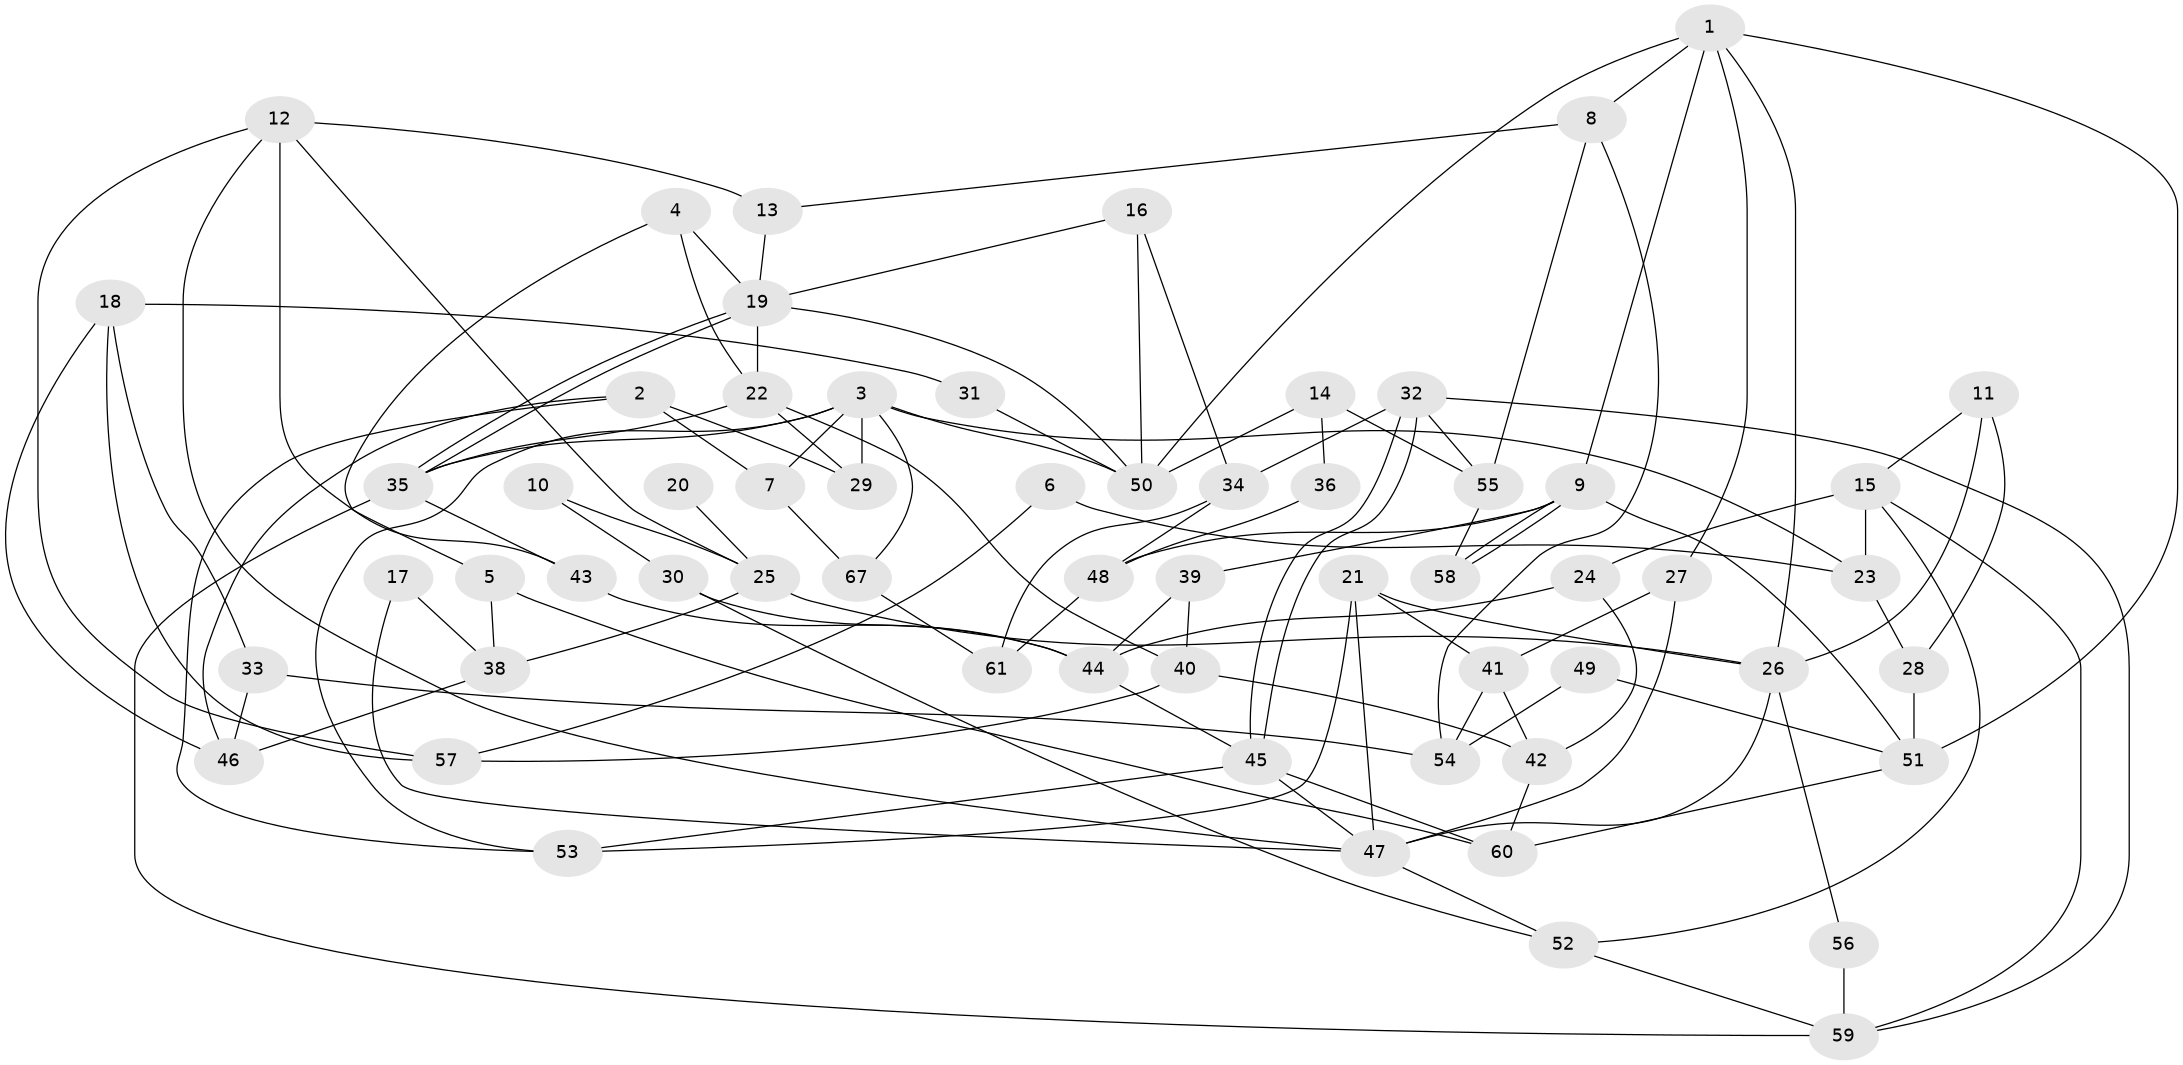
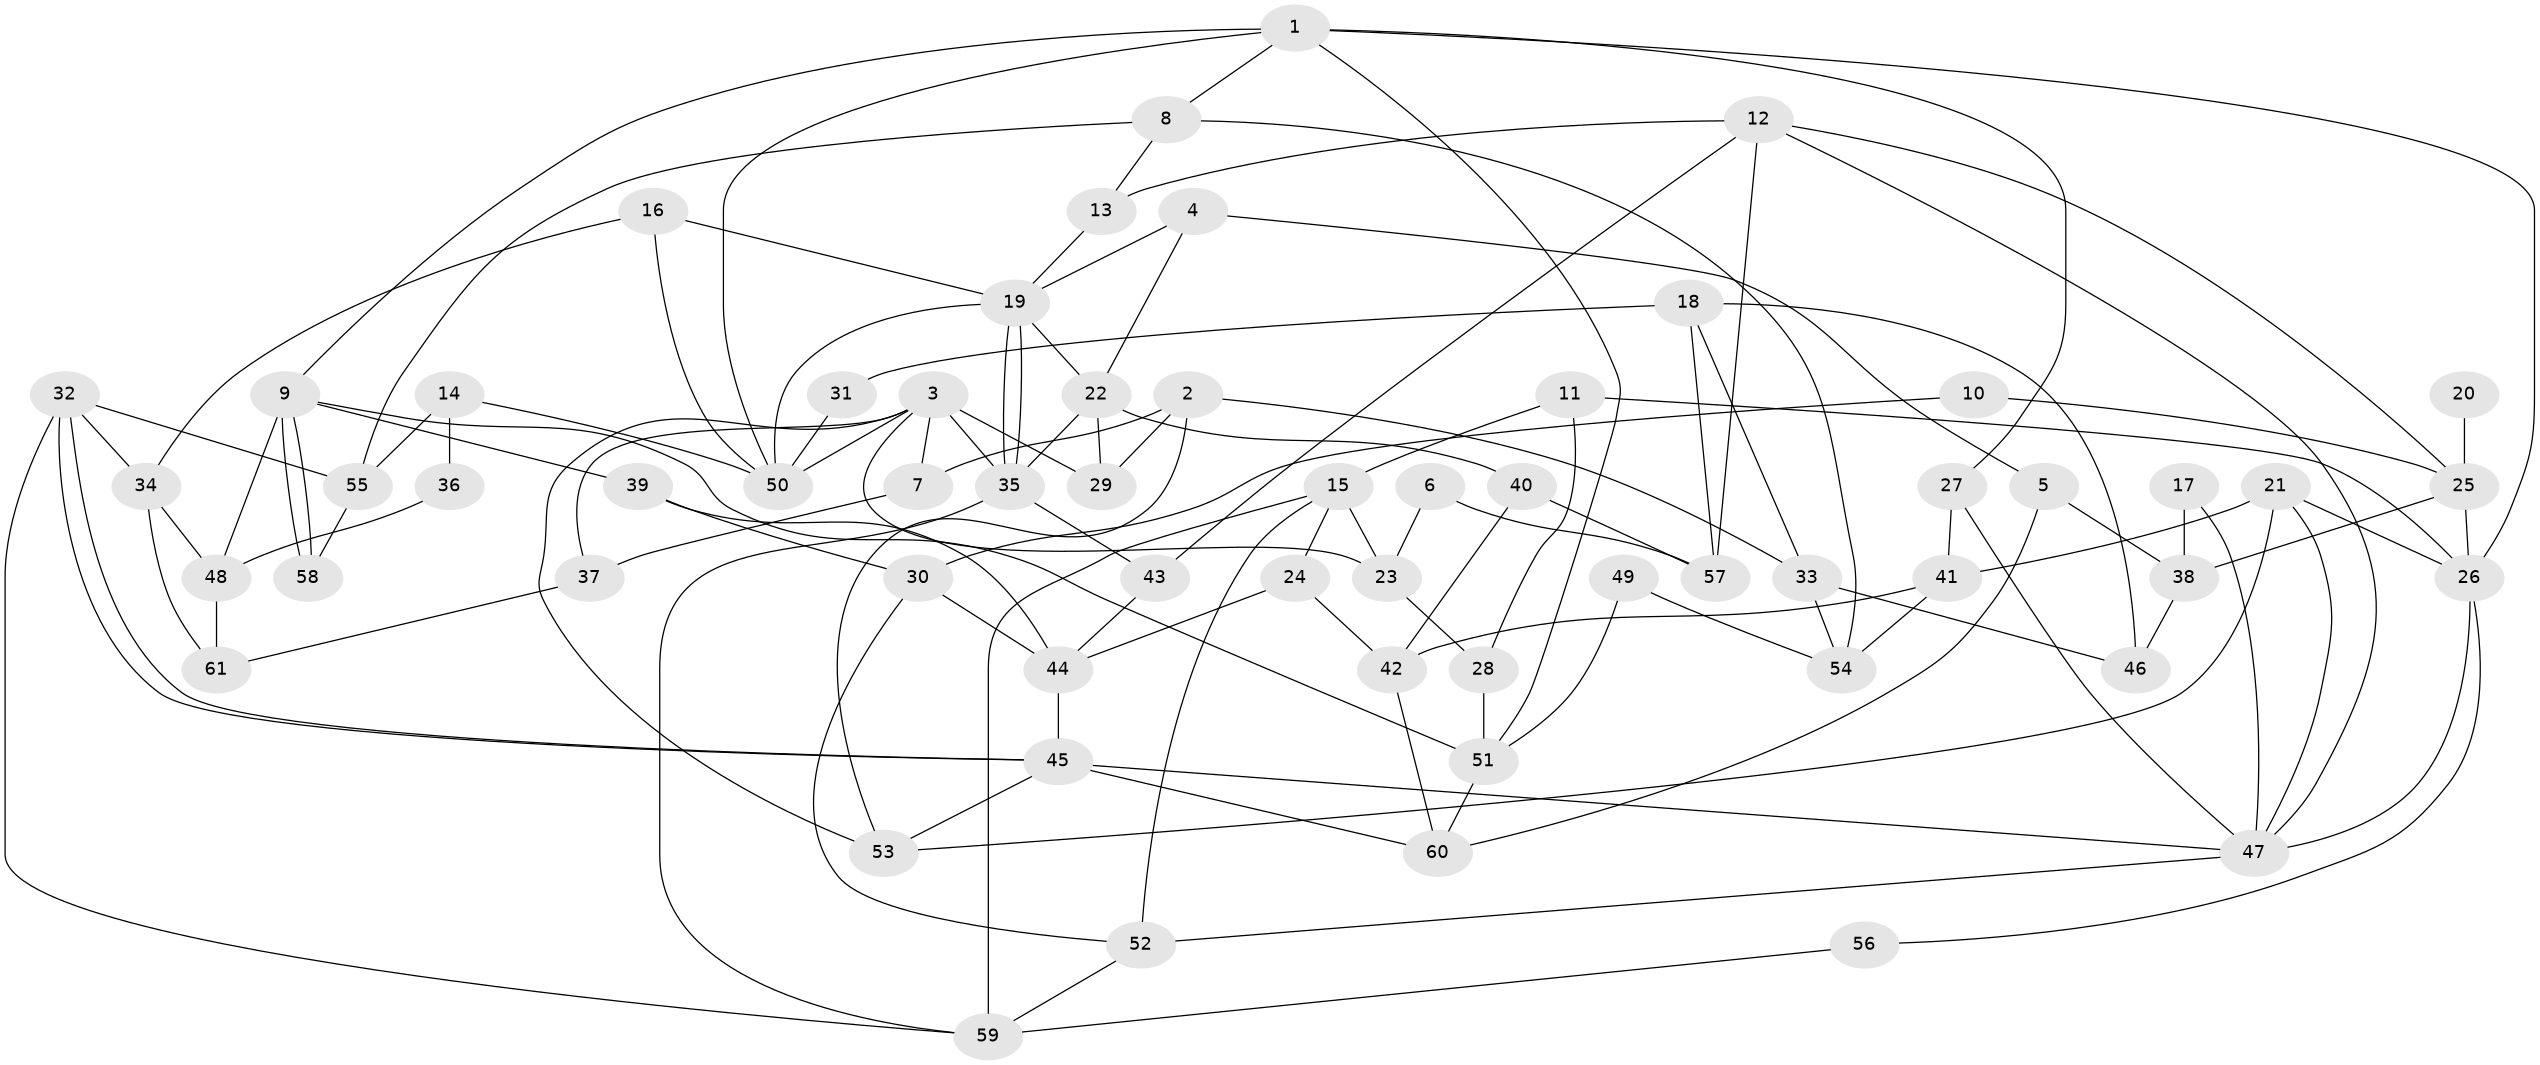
(335, 475) -> (1512, 448)
(857, 578) -> (590, 578)
(1188, 624) -> (775, 537)
